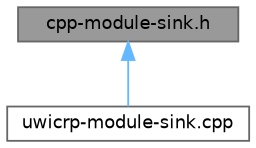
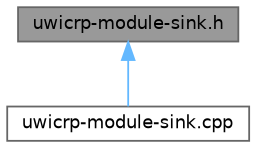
(128, 24) -> (128, 24)
